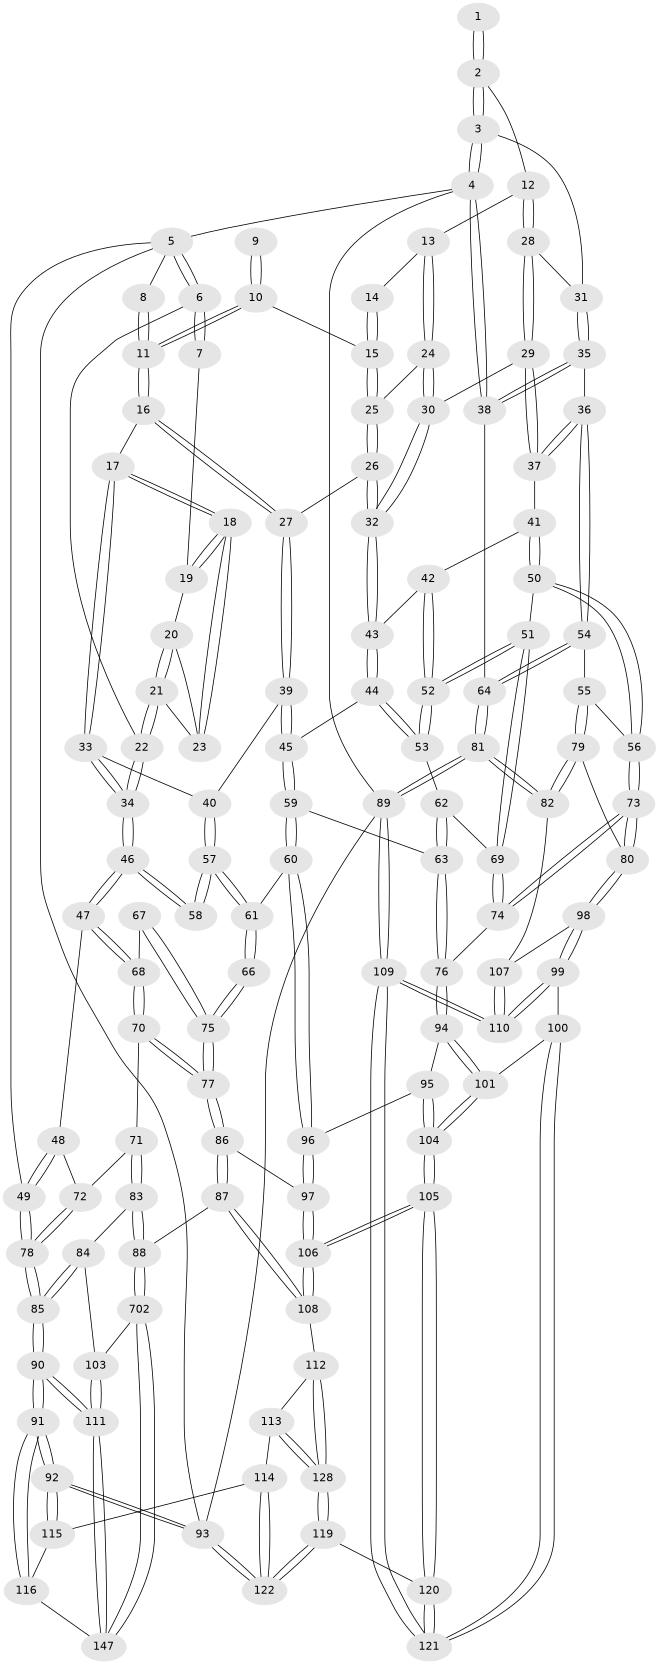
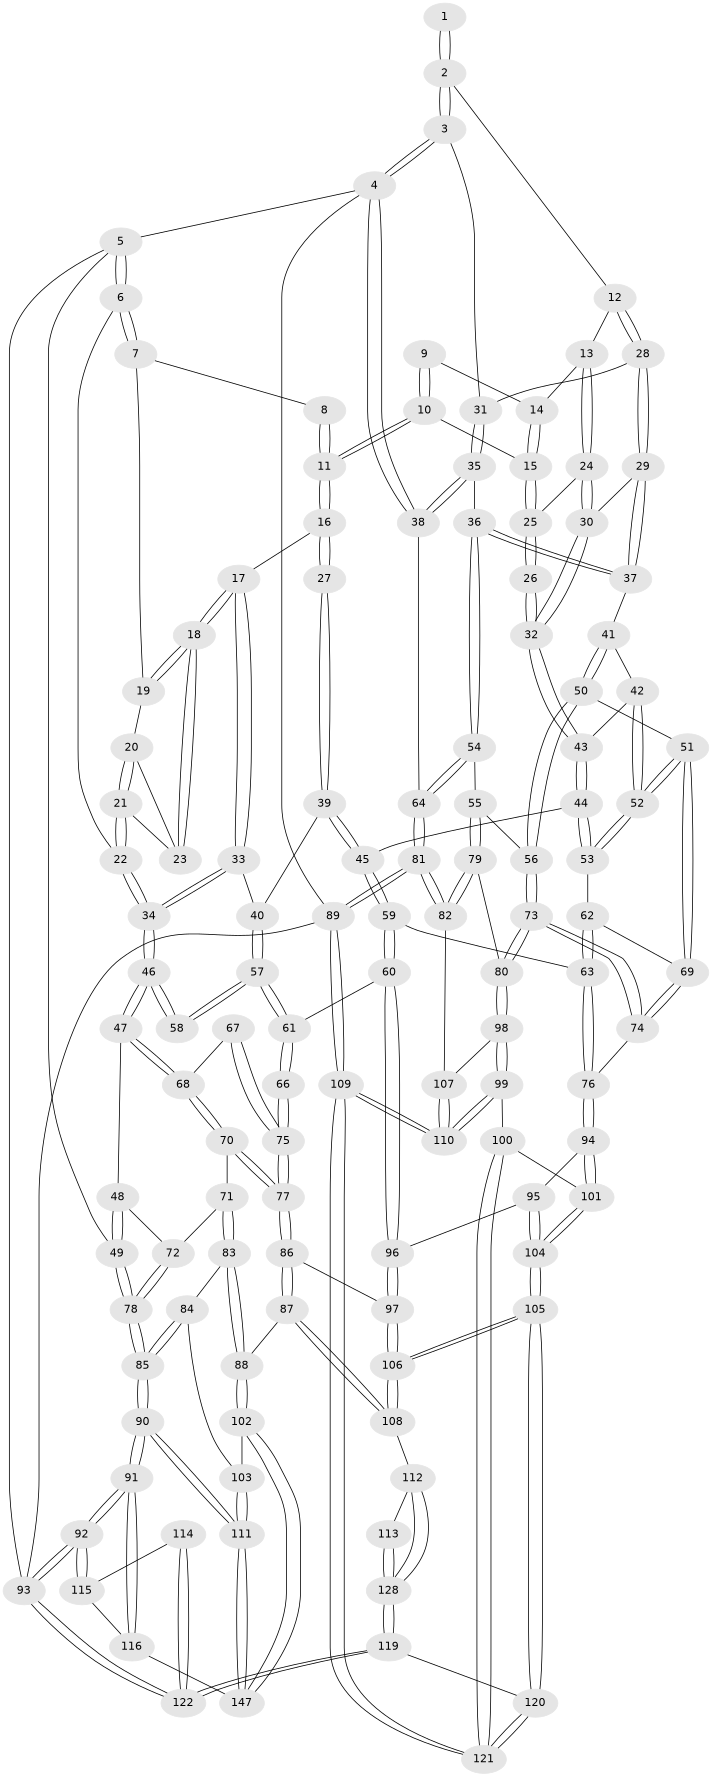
(158, 270) -> (230, 382)
none -> (485, 384)
(335, 491) -> none
(140, 1310) -> (242, 1422)
(268, 1450) -> none
